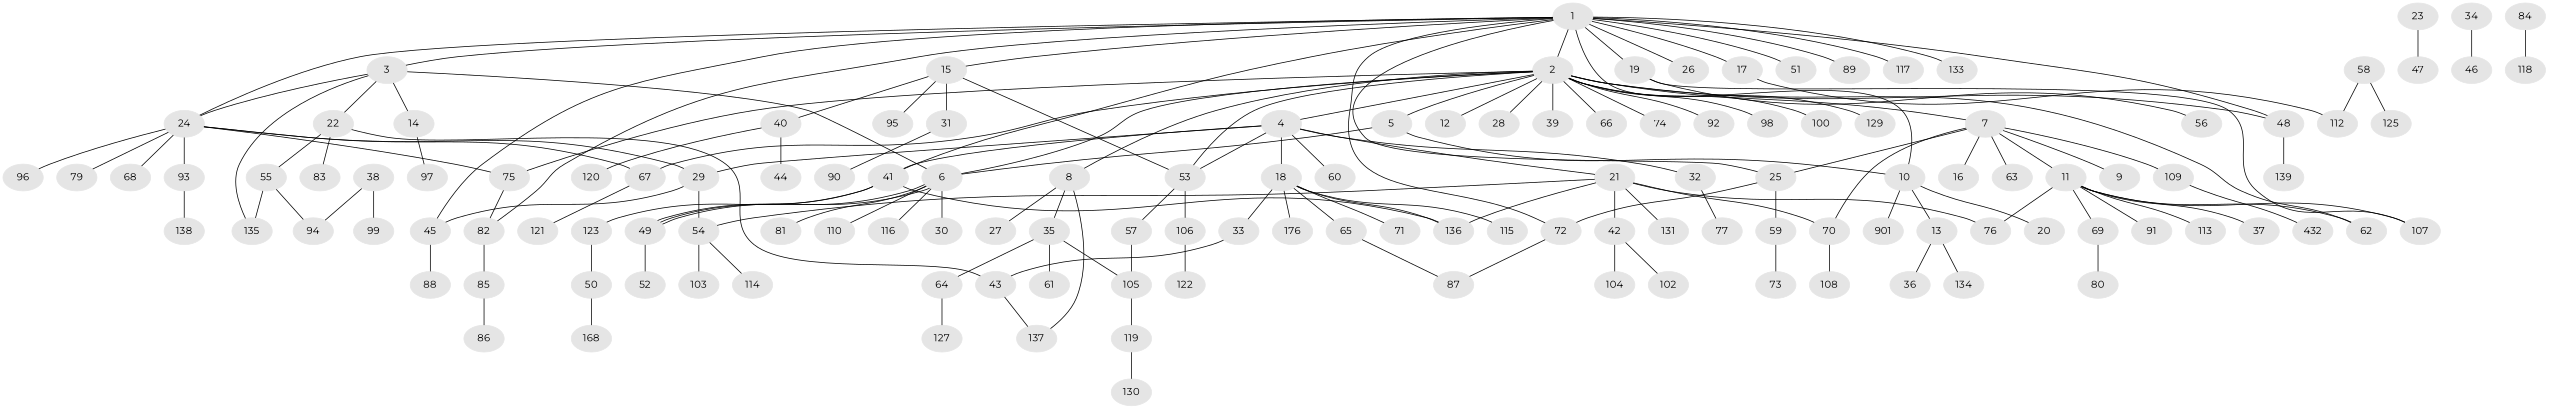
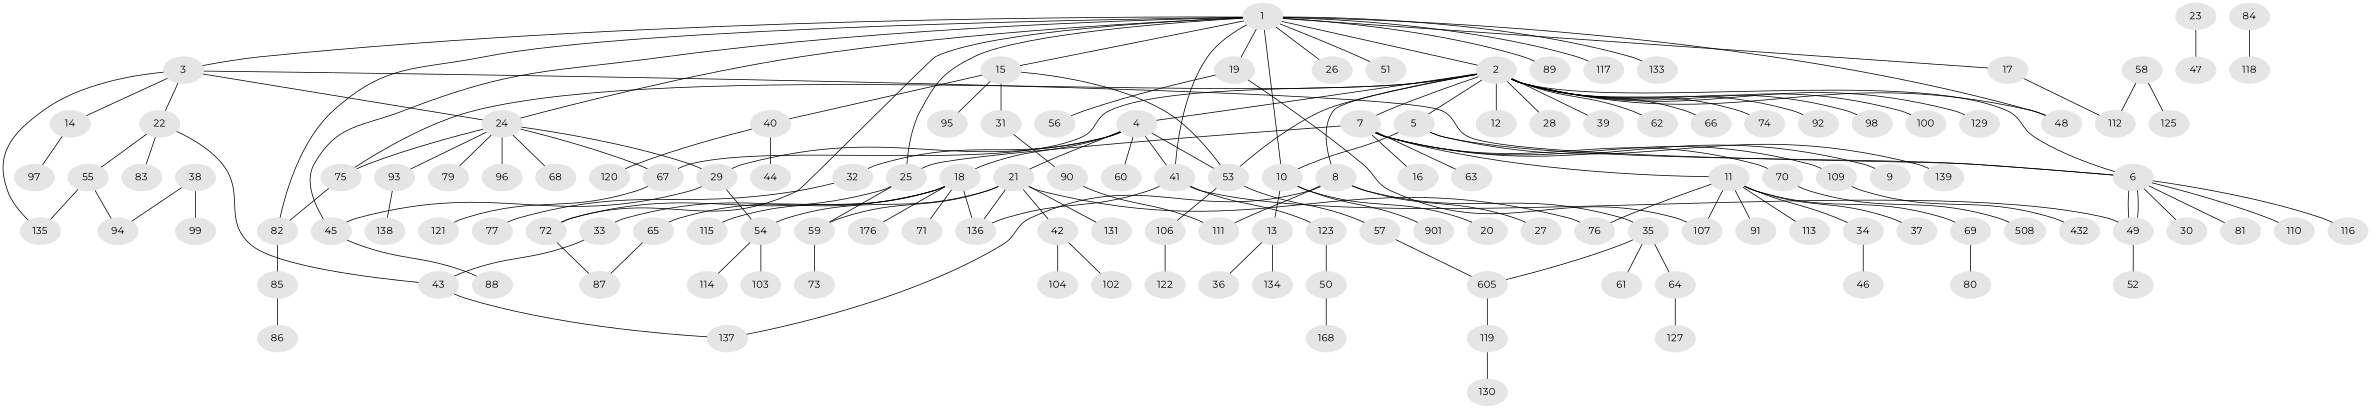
(2284, 151) -> (1793, 145)
(1747, 204) -> (876, 209)
(2216, 204) -> (1807, 207)
none -> (1219, 231)
(1131, 285) -> (1487, 285)
(1830, 285) -> (2025, 231)
